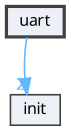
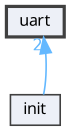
(25, 58) -> (46, 74)
